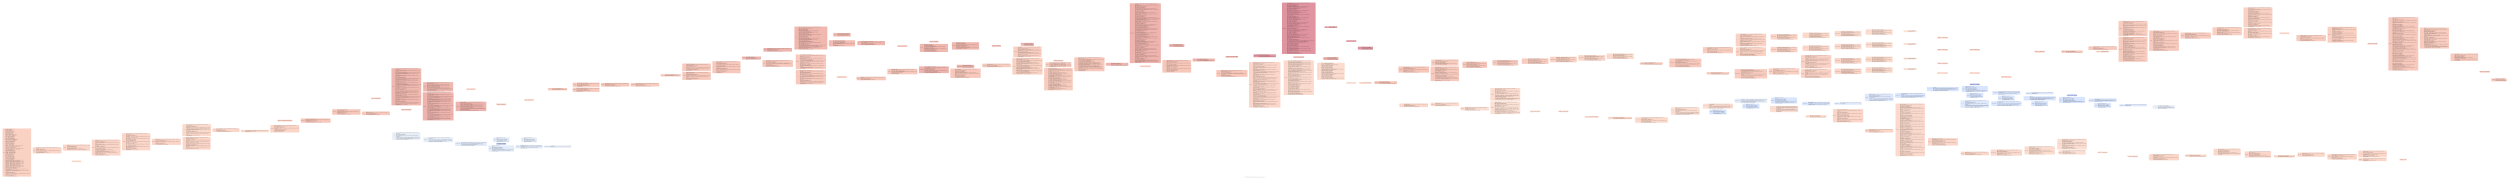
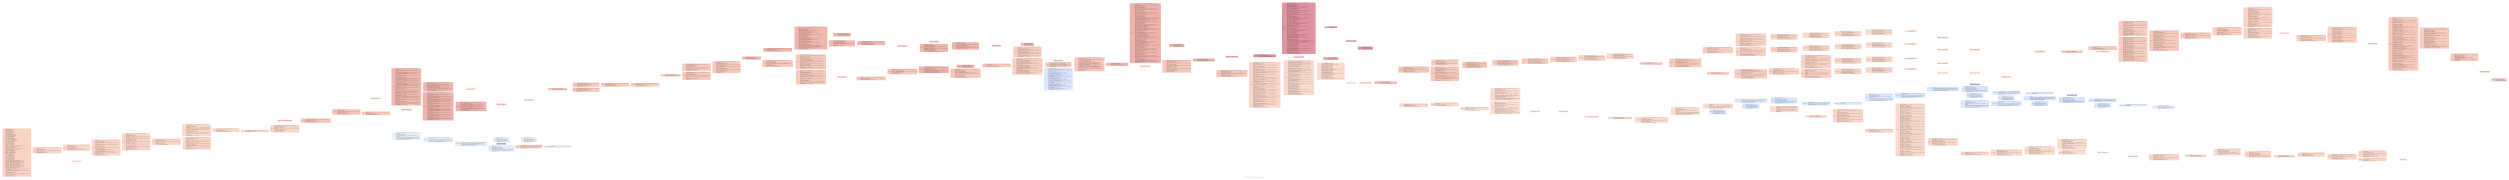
(1058, 79) -> (1058, 79)
(529, 147) -> (529, 147)
